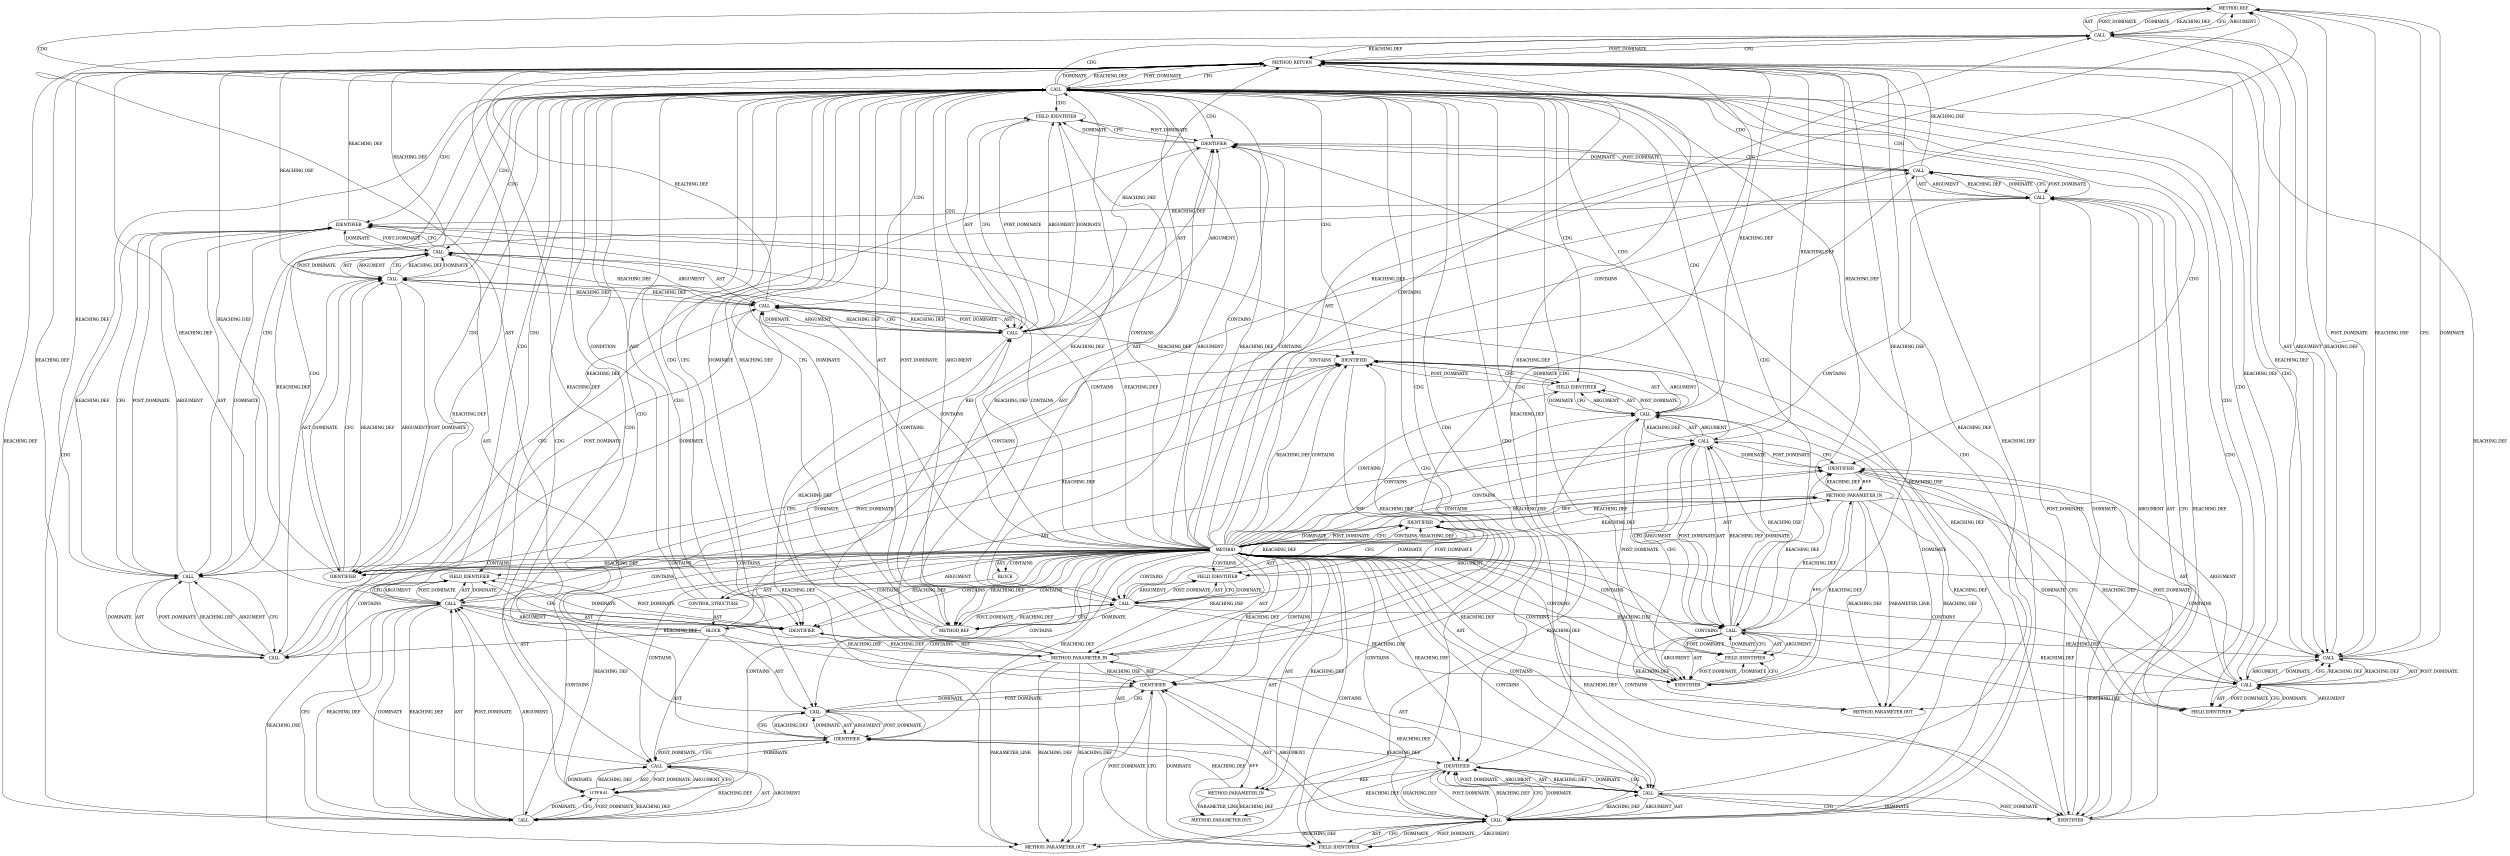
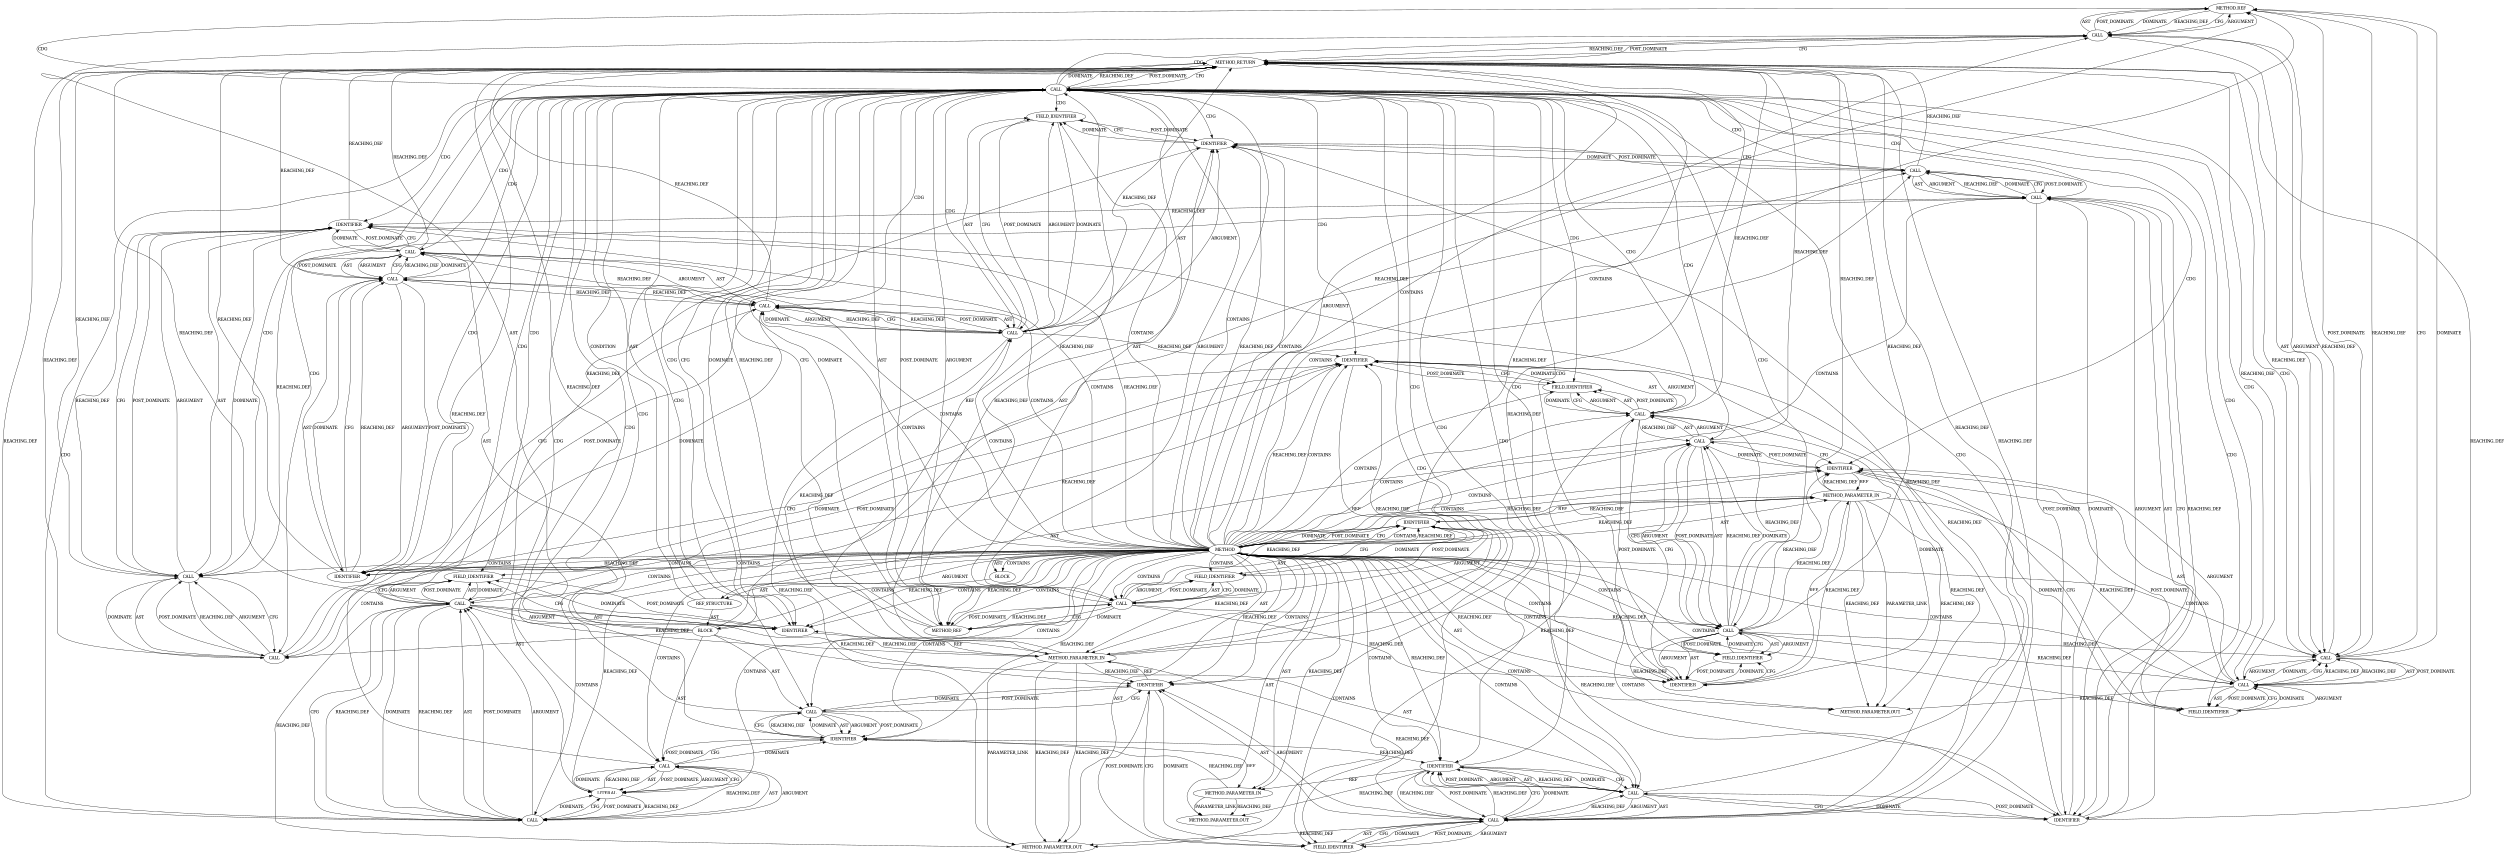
(1329, 306) -> (1336, 306)
(713, 604) -> (714, 604)
